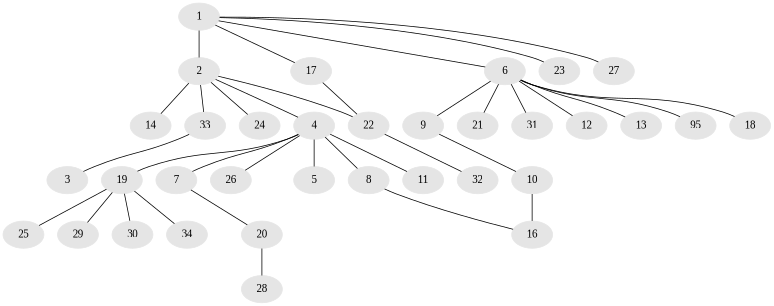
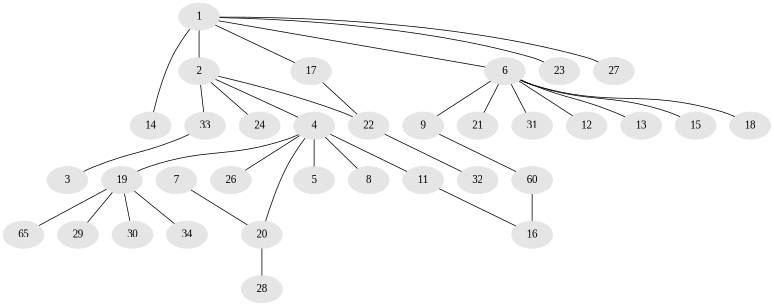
(175, 98) -> (167, 69)
(696, 126) -> (696, 126)
(234, 156) -> (282, 178)
(532, 180) -> (532, 180)
(448, 211) -> (478, 207)
(23, 235) -> (23, 235)
